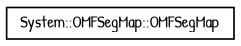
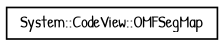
(120, 23) -> (112, 23)
